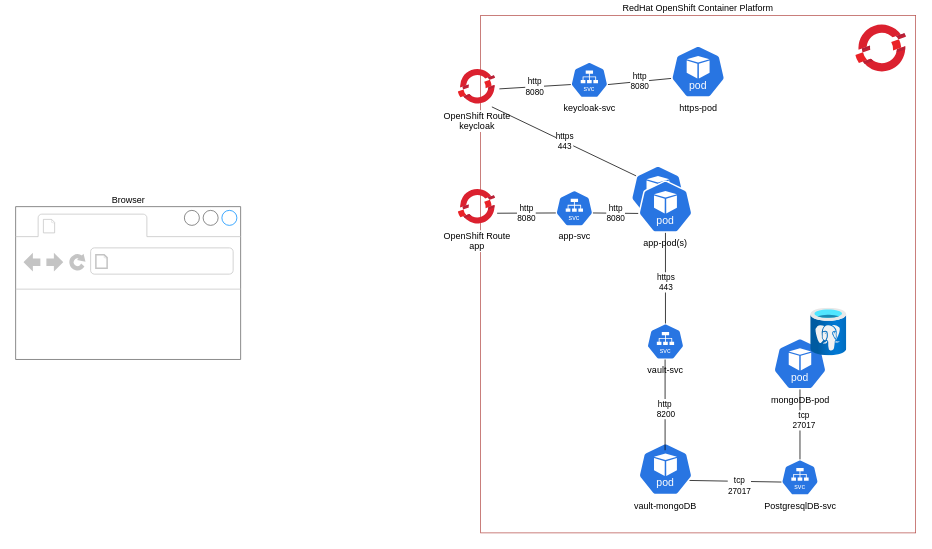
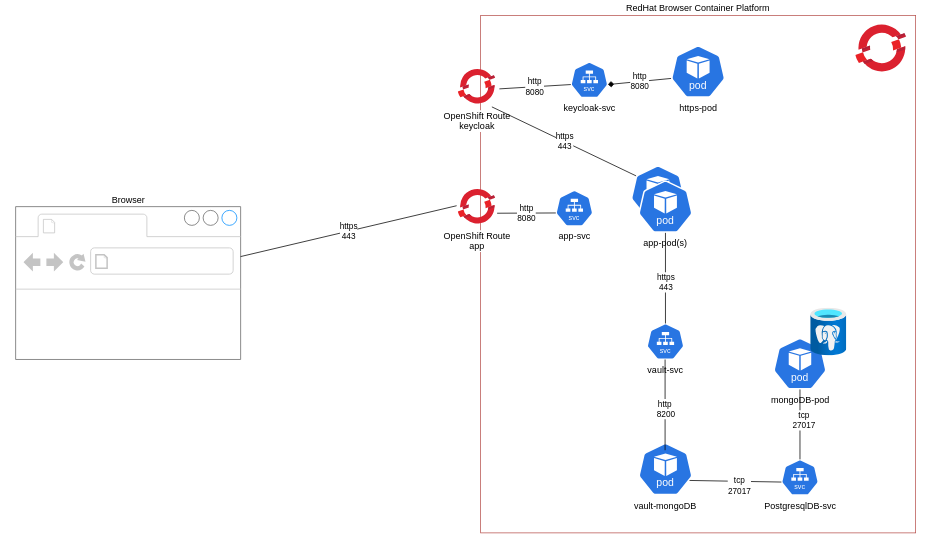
(698, 8) -> (698, 8)
(611, 84) -> (614, 84)
(616, 213) -> none
none -> (349, 231)
